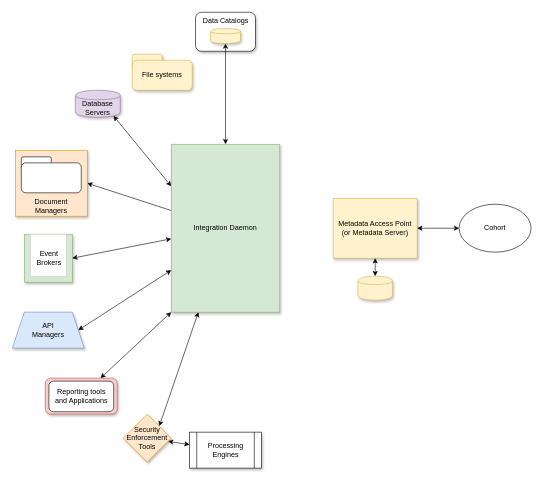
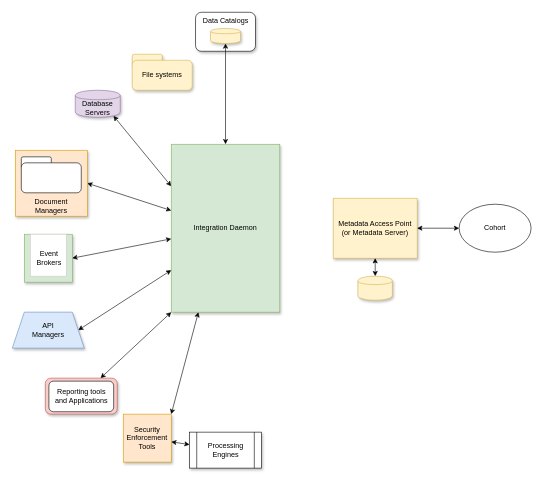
(167, 209) -> (166, 209)
(147, 438) -> (147, 438)
